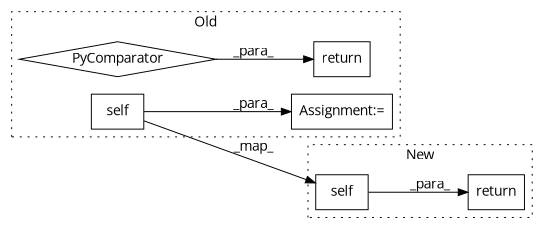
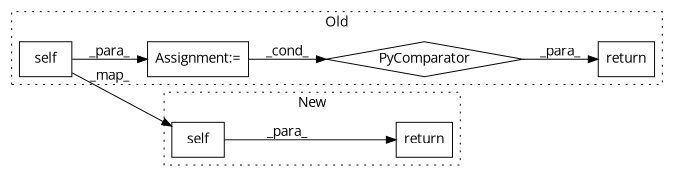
none -> (282, 59)
